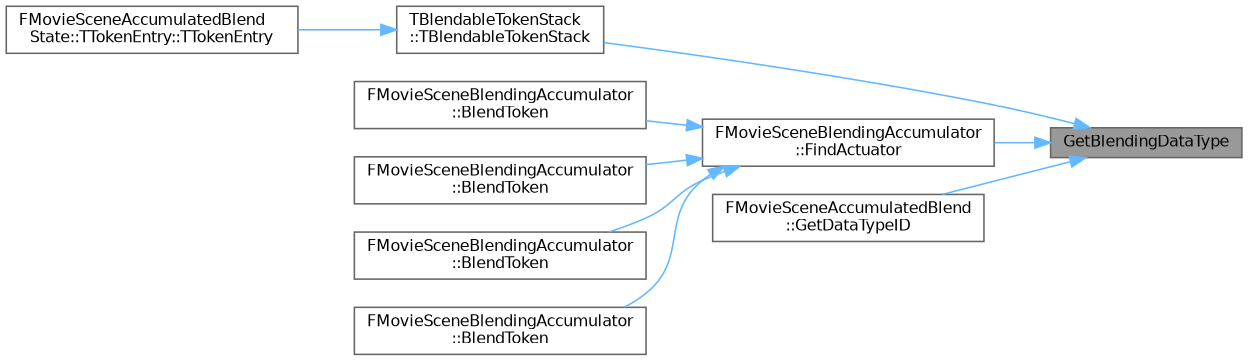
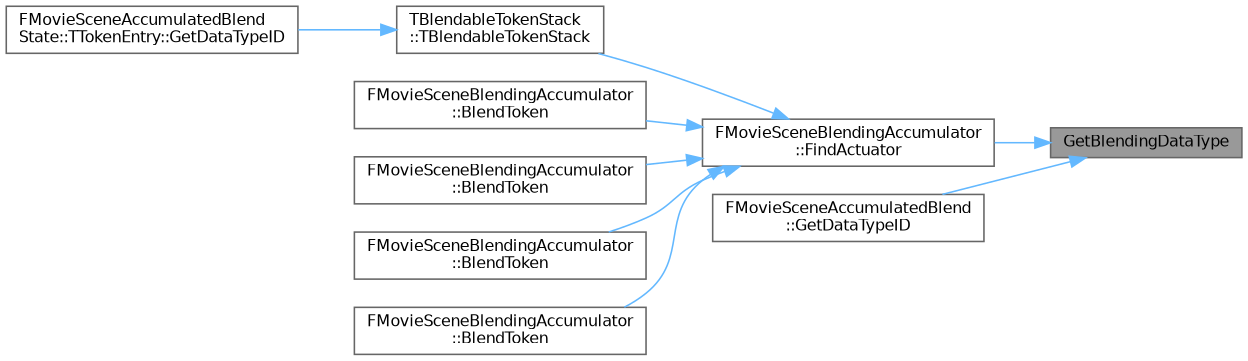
(152, 30) -> (152, 30)
(840, 77) -> (687, 81)
